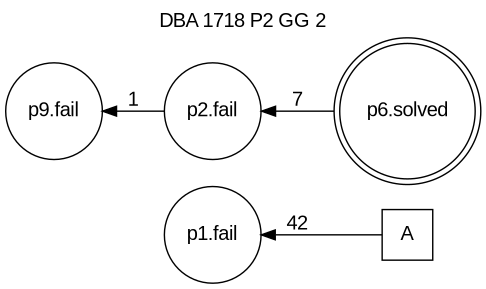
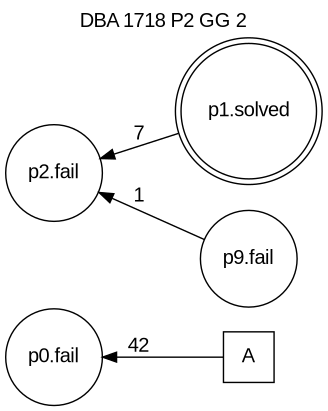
(140, 111) -> (158, 219)
(407, 111) -> (249, 111)
(213, 235) -> (54, 357)
